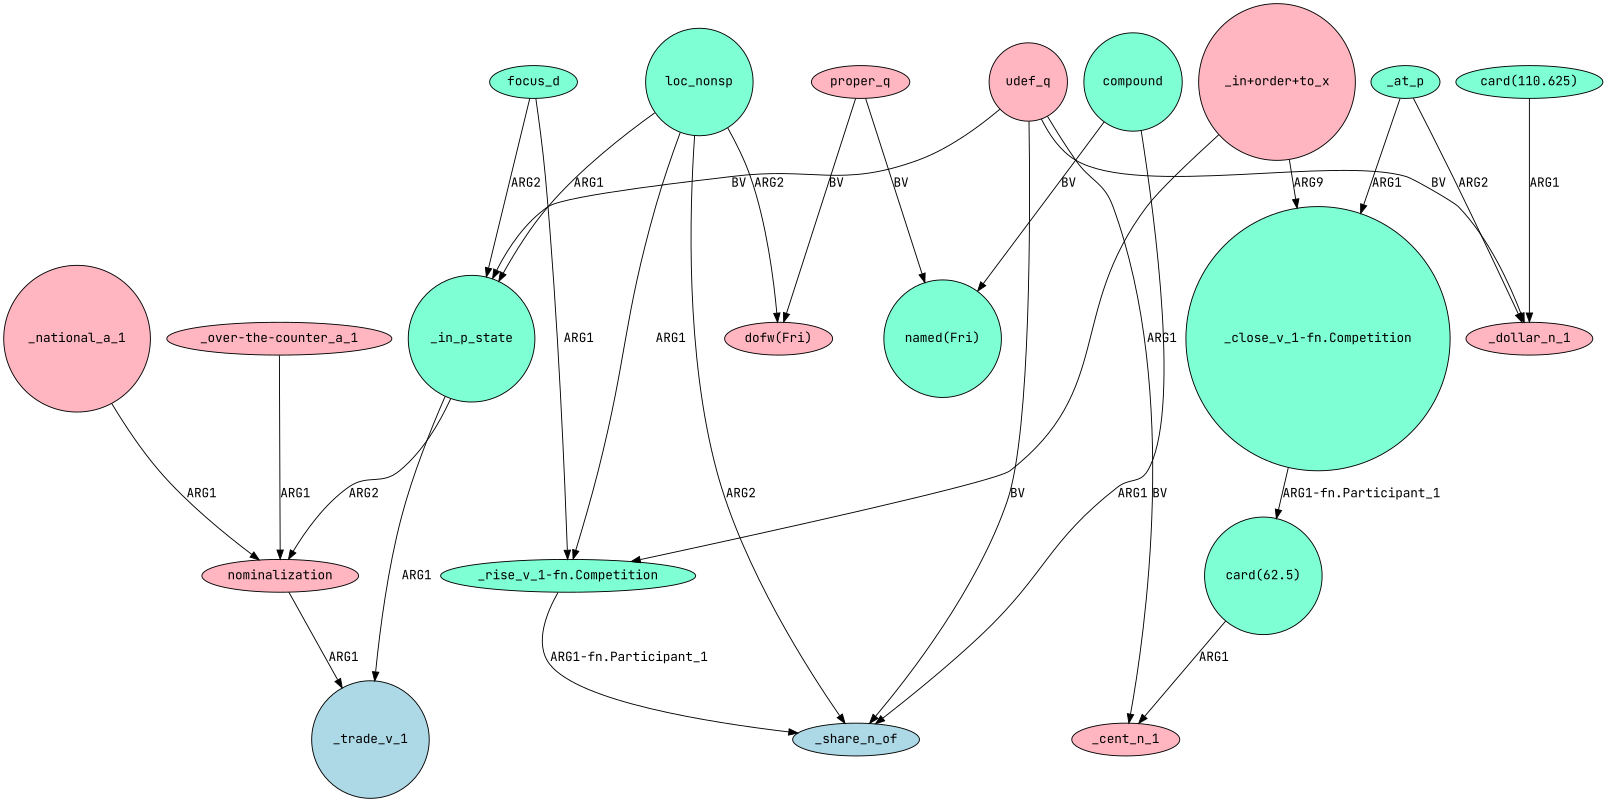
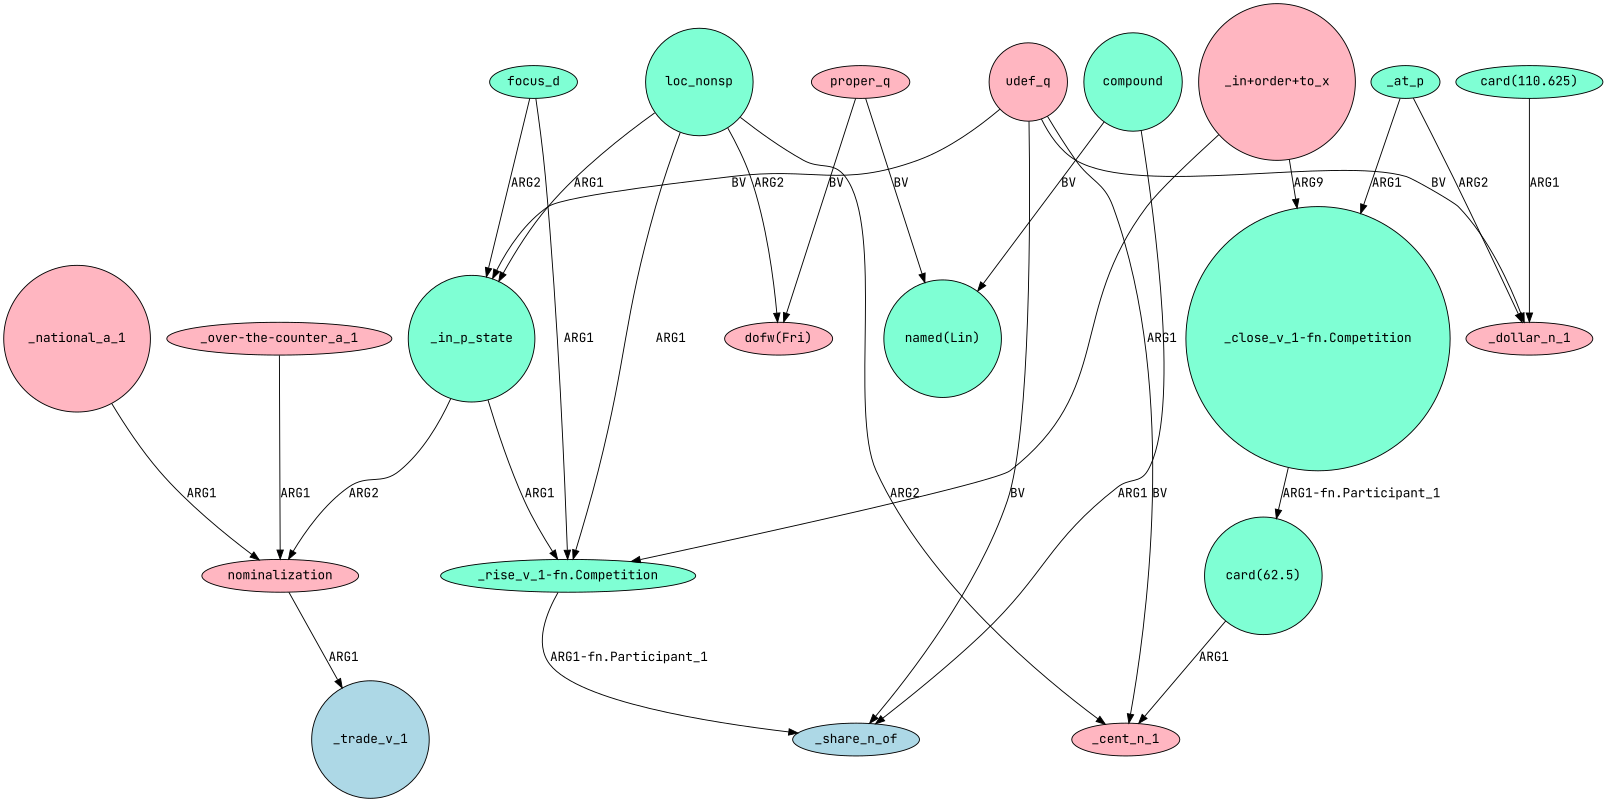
(943, 339) -> (943, 339)
(710, 441) -> (867, 429)
(398, 531) -> (515, 478)
